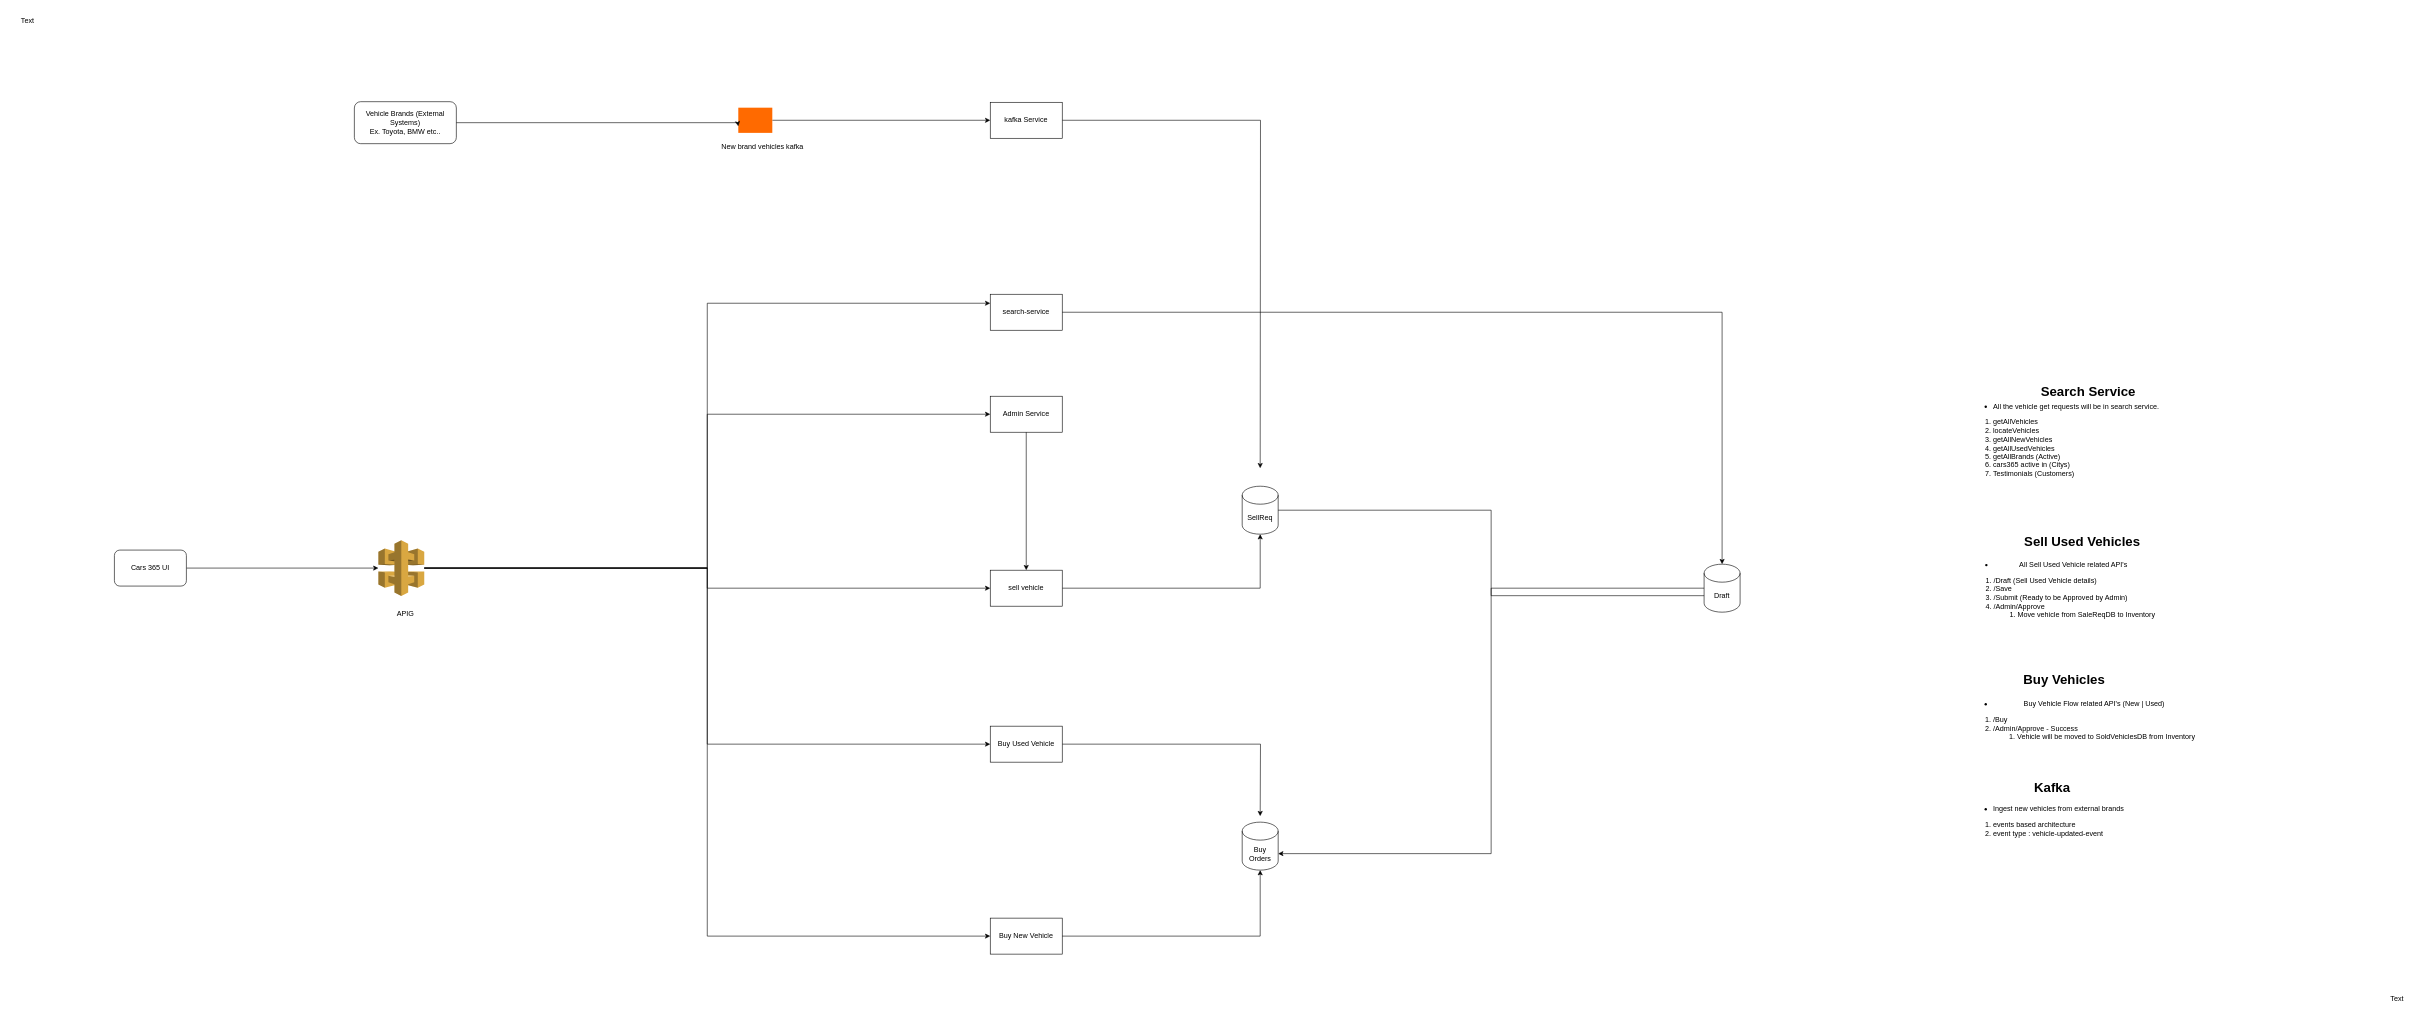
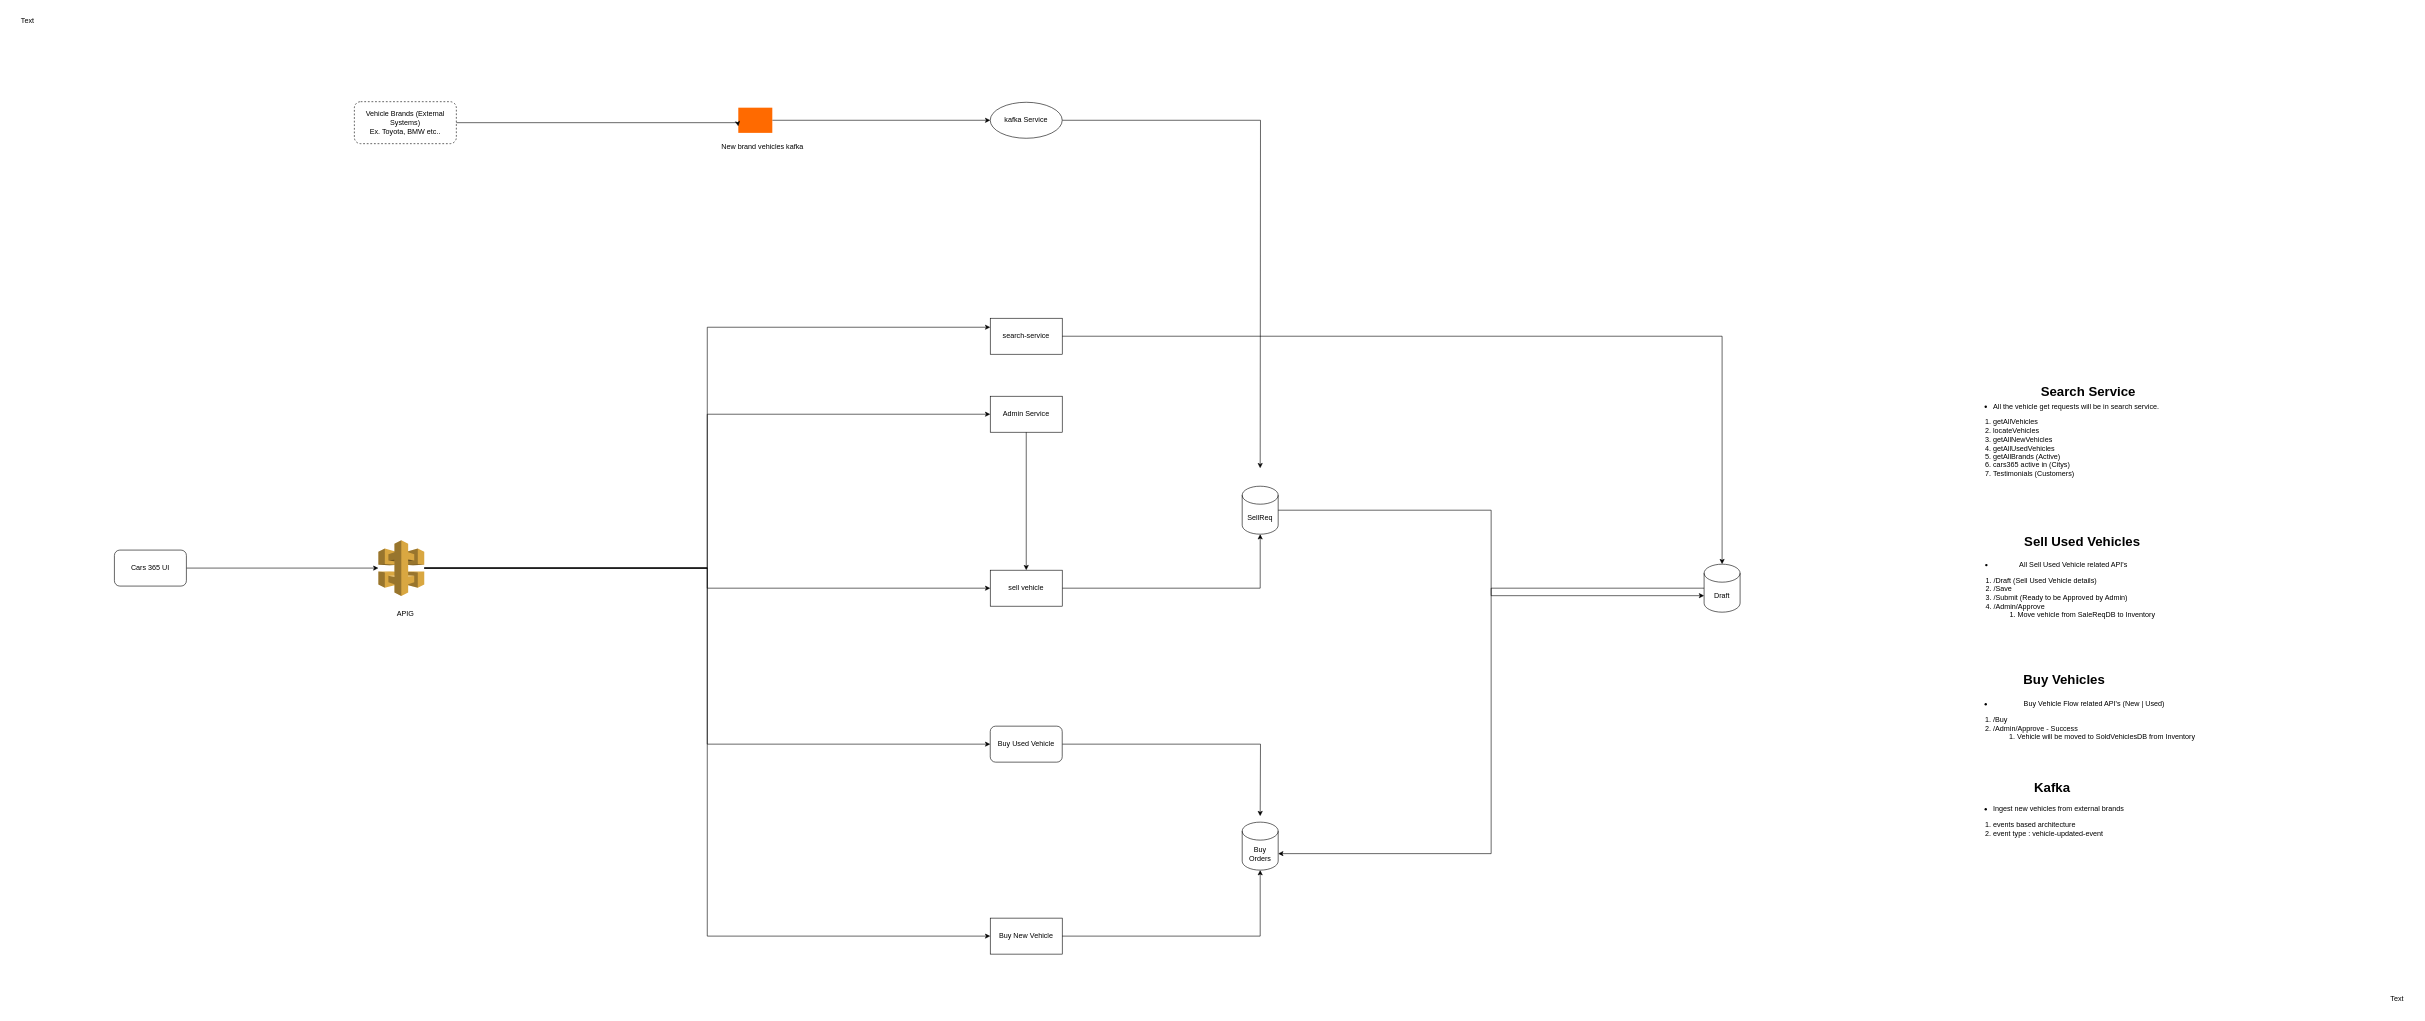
(1026, 120) -> (1026, 120)
(405, 123) -> (405, 123)
(1026, 312) -> (1026, 336)
(1700, 596) -> (1698, 596)
(1026, 744) -> (1026, 744)
